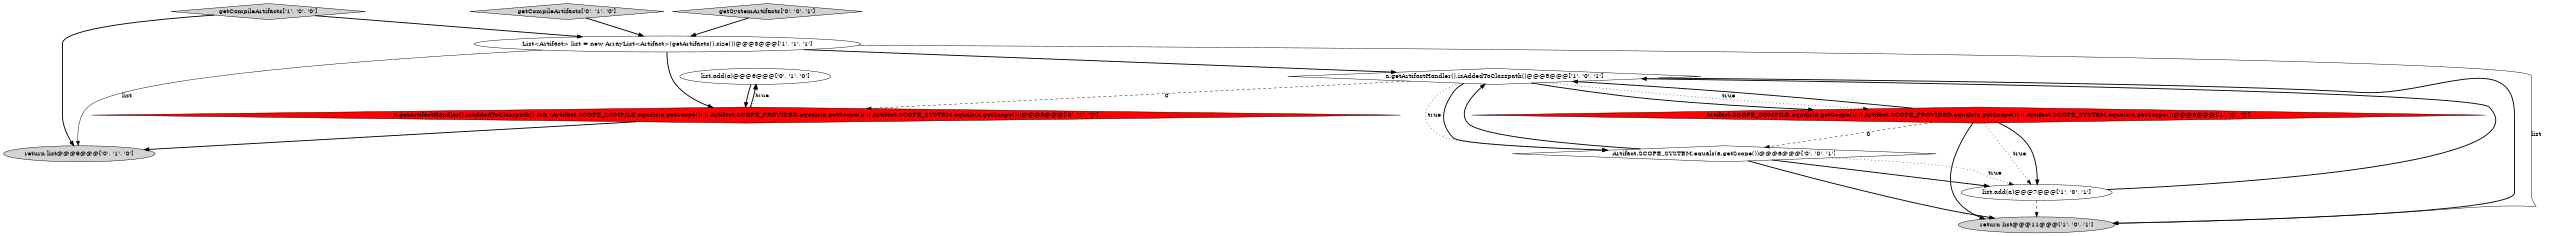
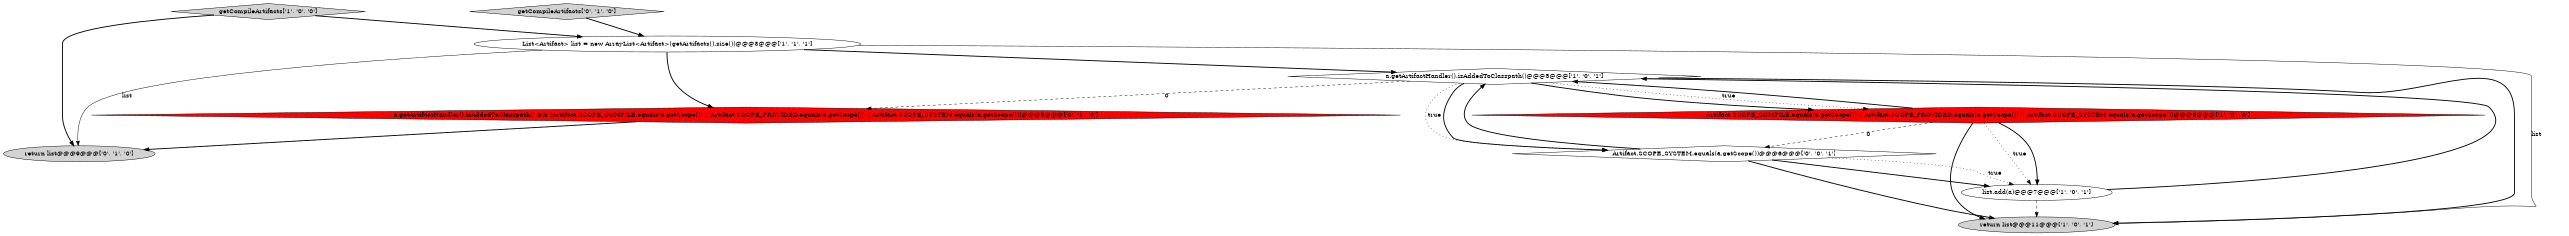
(767, 12) -> none
(755, 76) -> none
